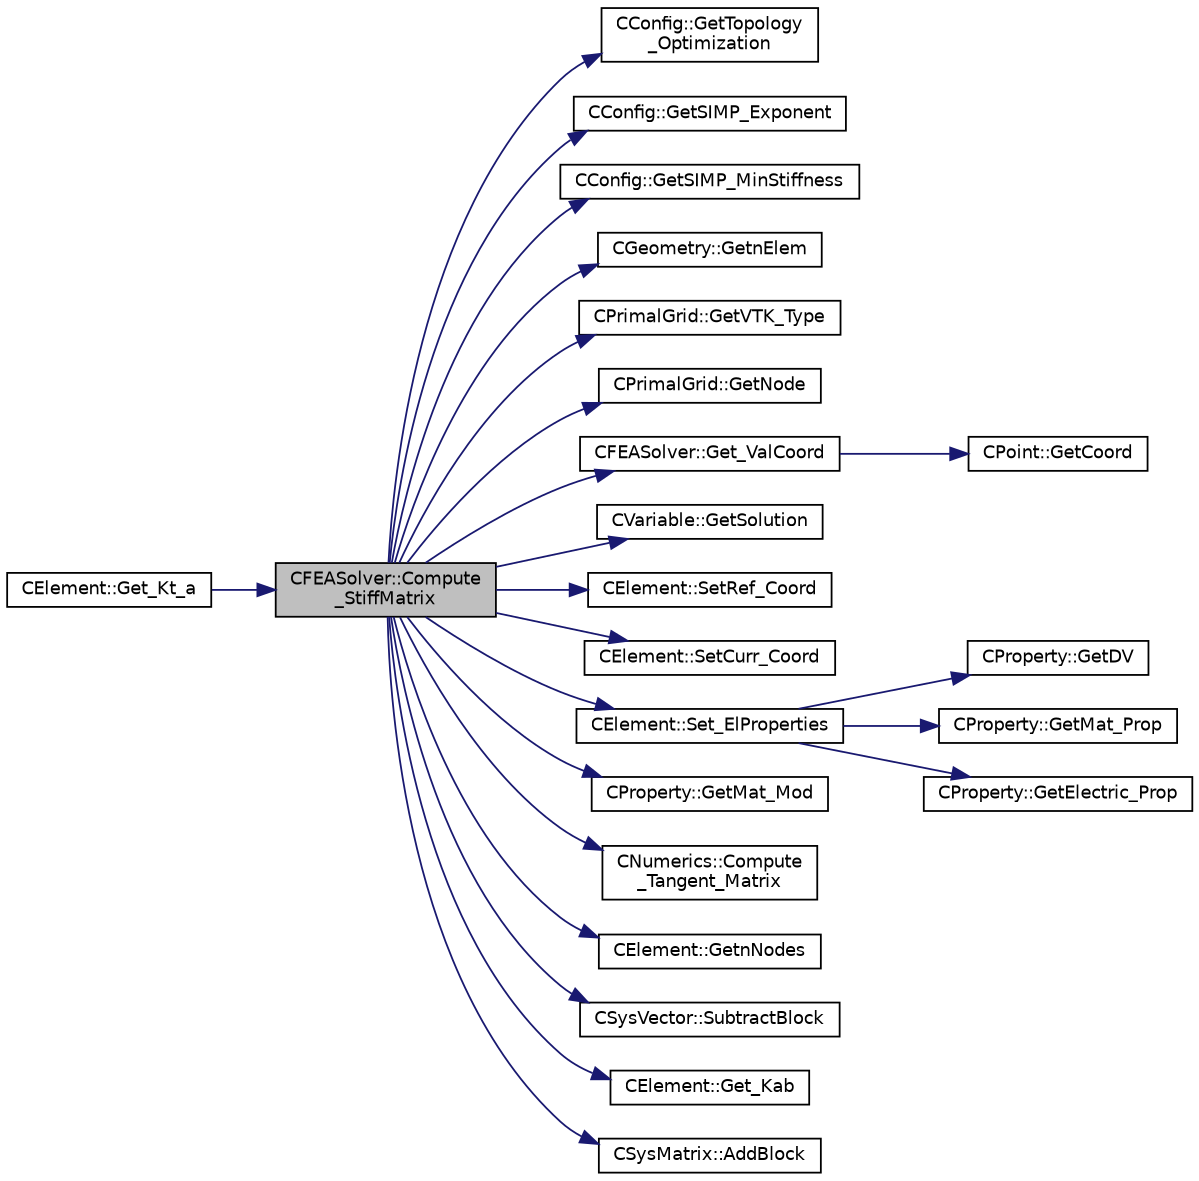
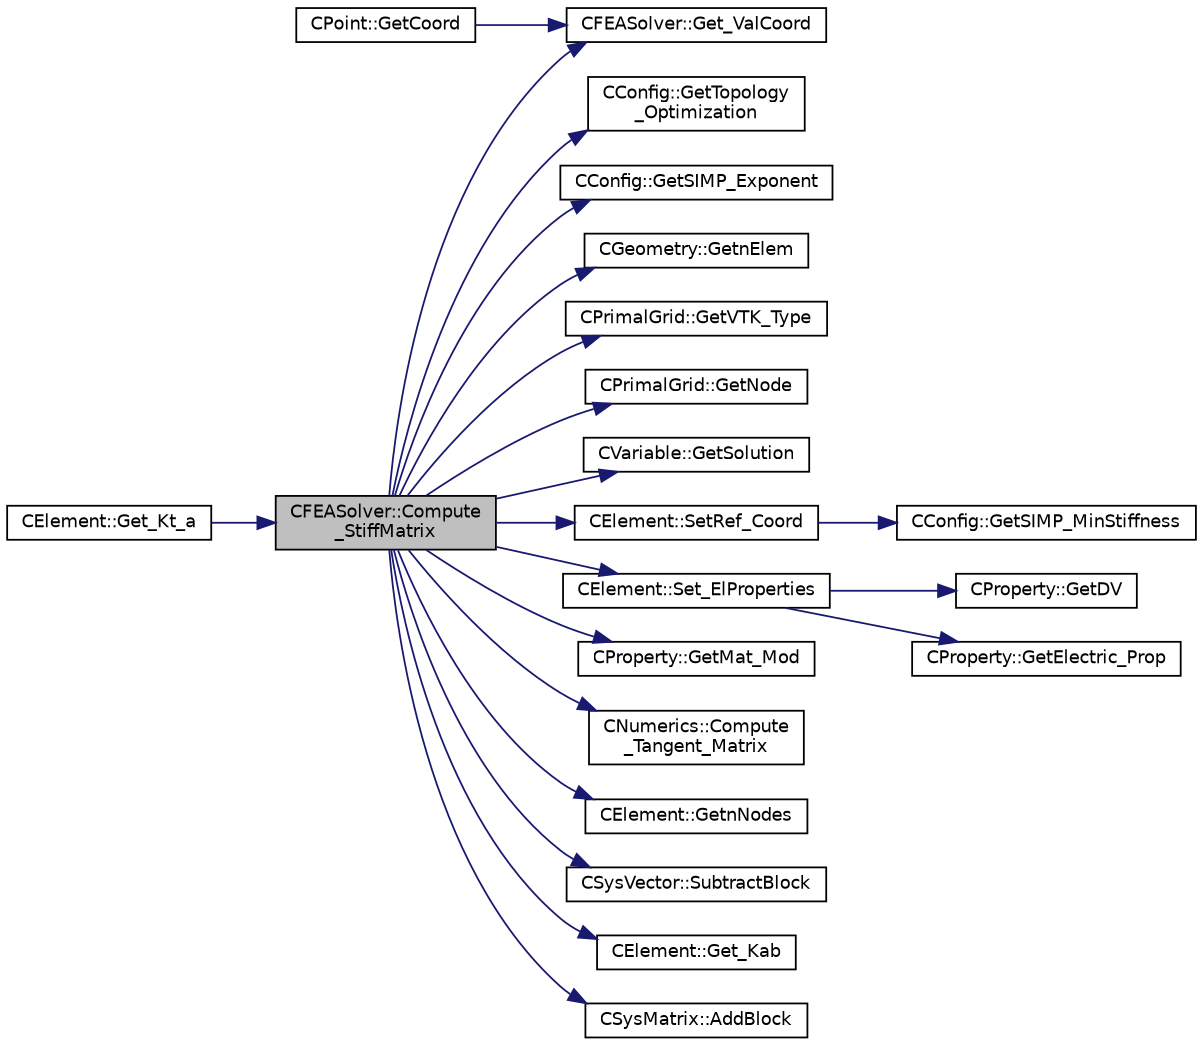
(451, 368) -> (848, 523)
(895, 454) -> (512, 25)
(710, 658) -> none
(1058, 726) -> none
